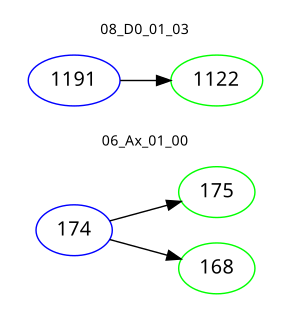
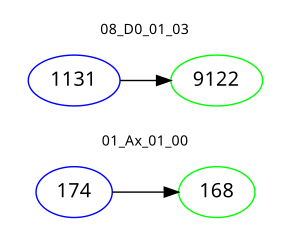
(74, 81) -> (74, 81)
(217, 81) -> (217, 81)
(145, 142) -> (145, 142)
(217, 192) -> none
